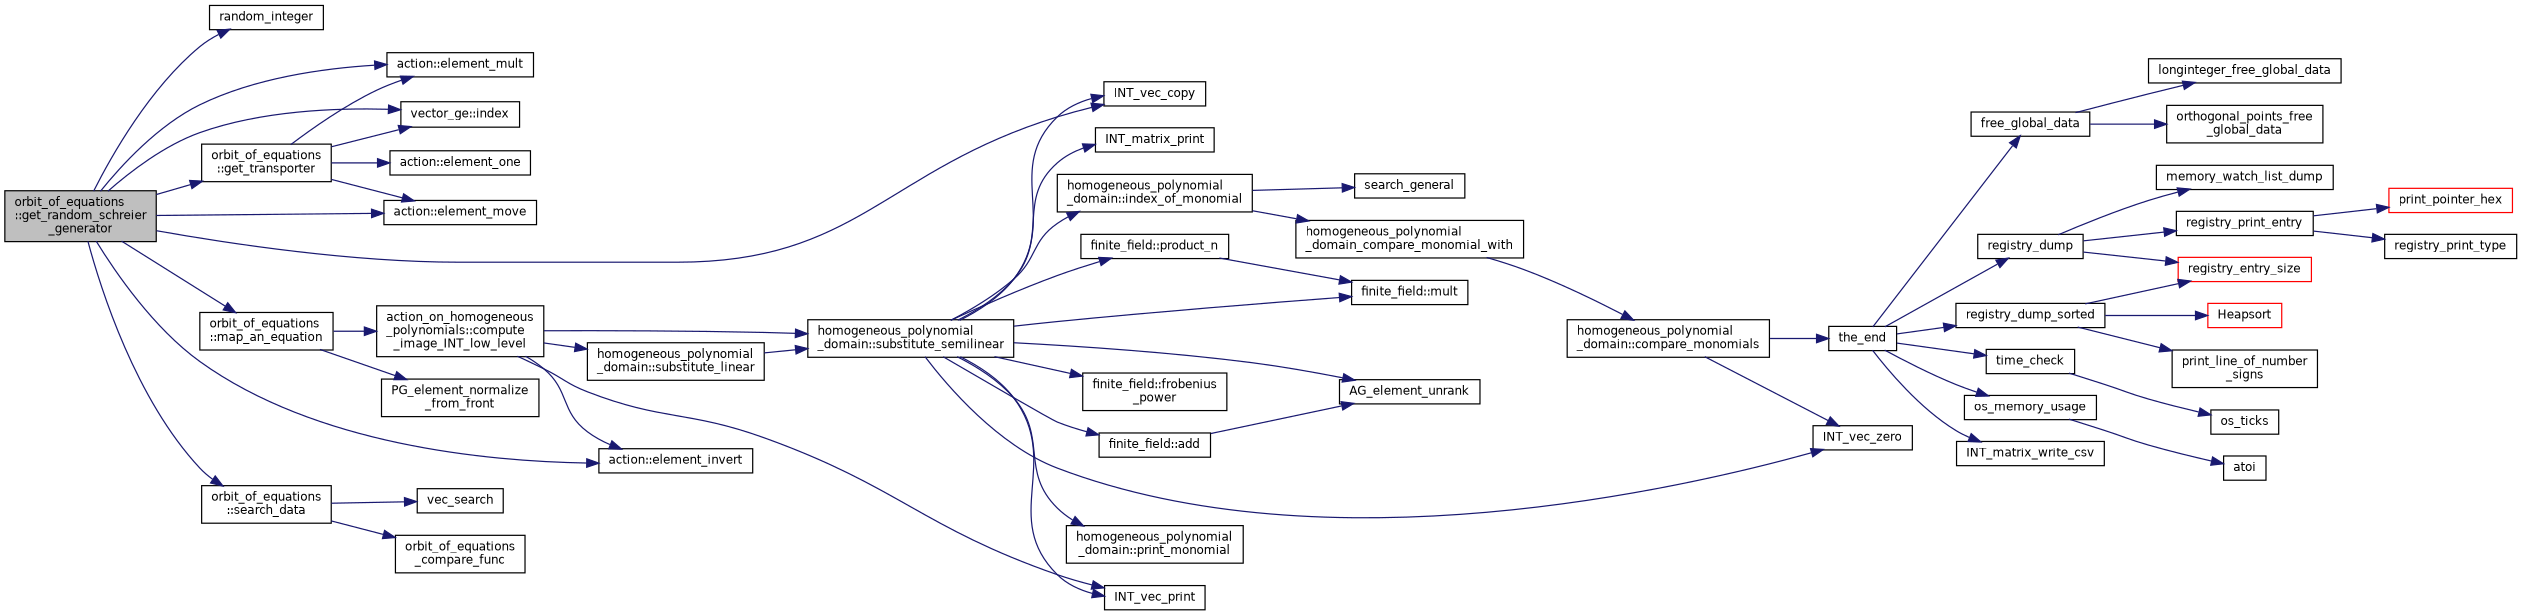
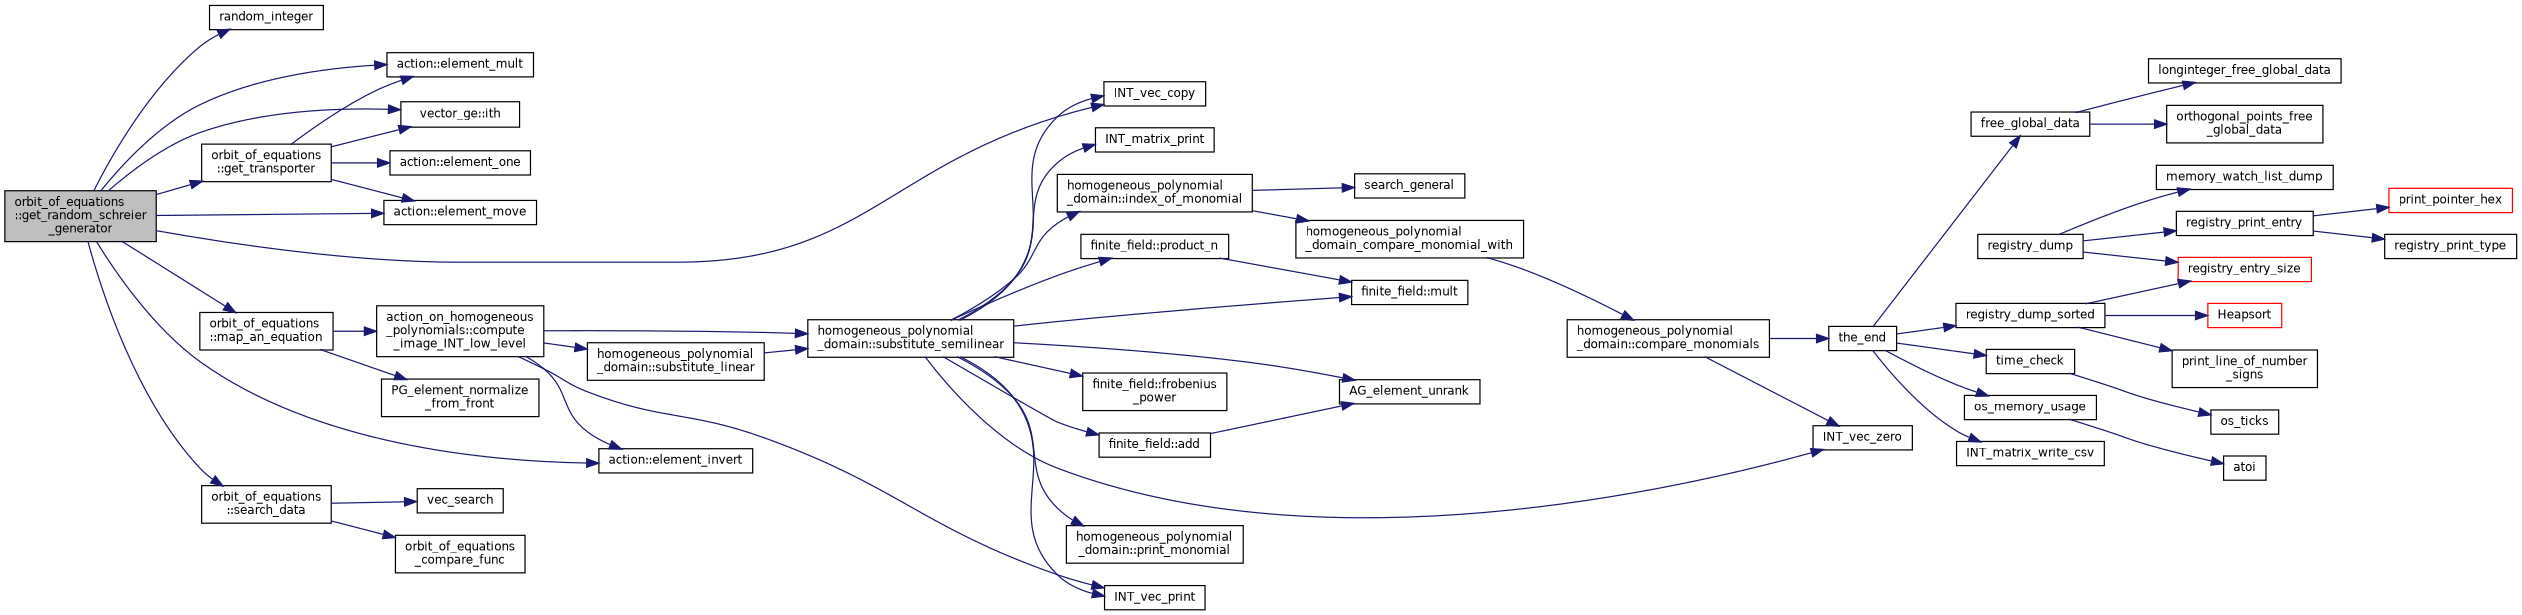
(460, 114) -> (460, 114)
(1941, 295) -> none
